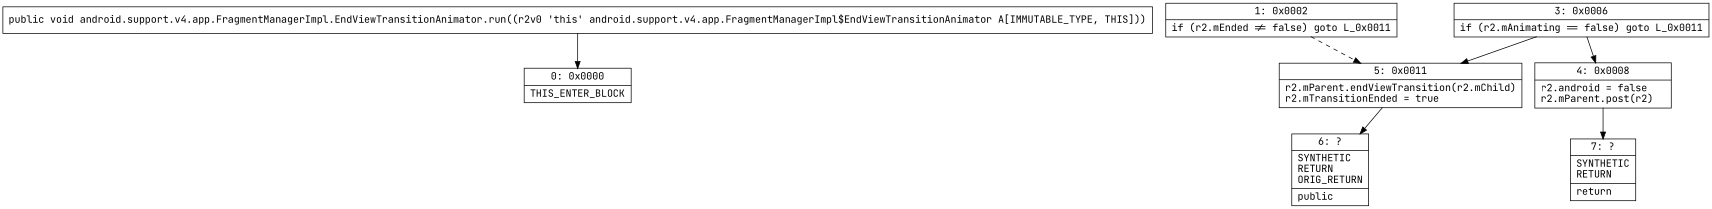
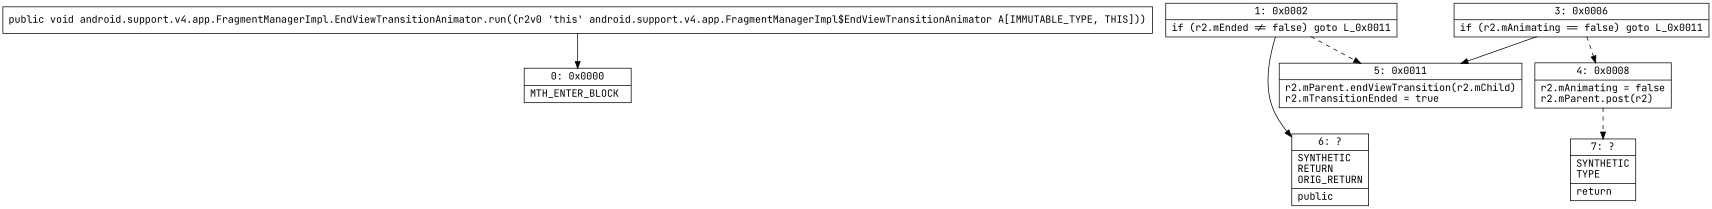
(1590, 46) -> (1590, 46)
(1594, 88) -> (1603, 88)
(578, 94) -> (574, 94)
(1374, 118) -> (1268, 86)
(1603, 120) -> (1603, 120)
(1594, 174) -> (1588, 174)
